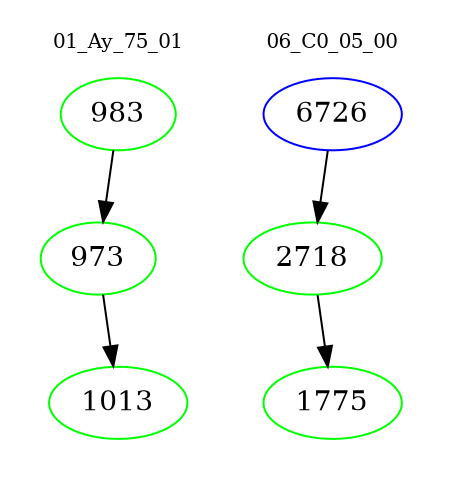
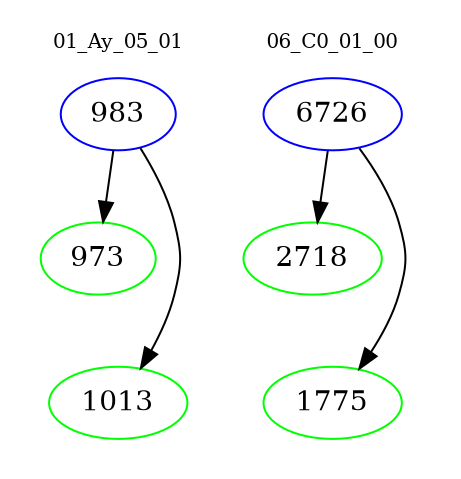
(118, 43) -> (118, 43)
(333, 43) -> (333, 43)
(118, 114) -> (118, 114)
(107, 320) -> (179, 248)
(321, 321) -> (405, 248)
